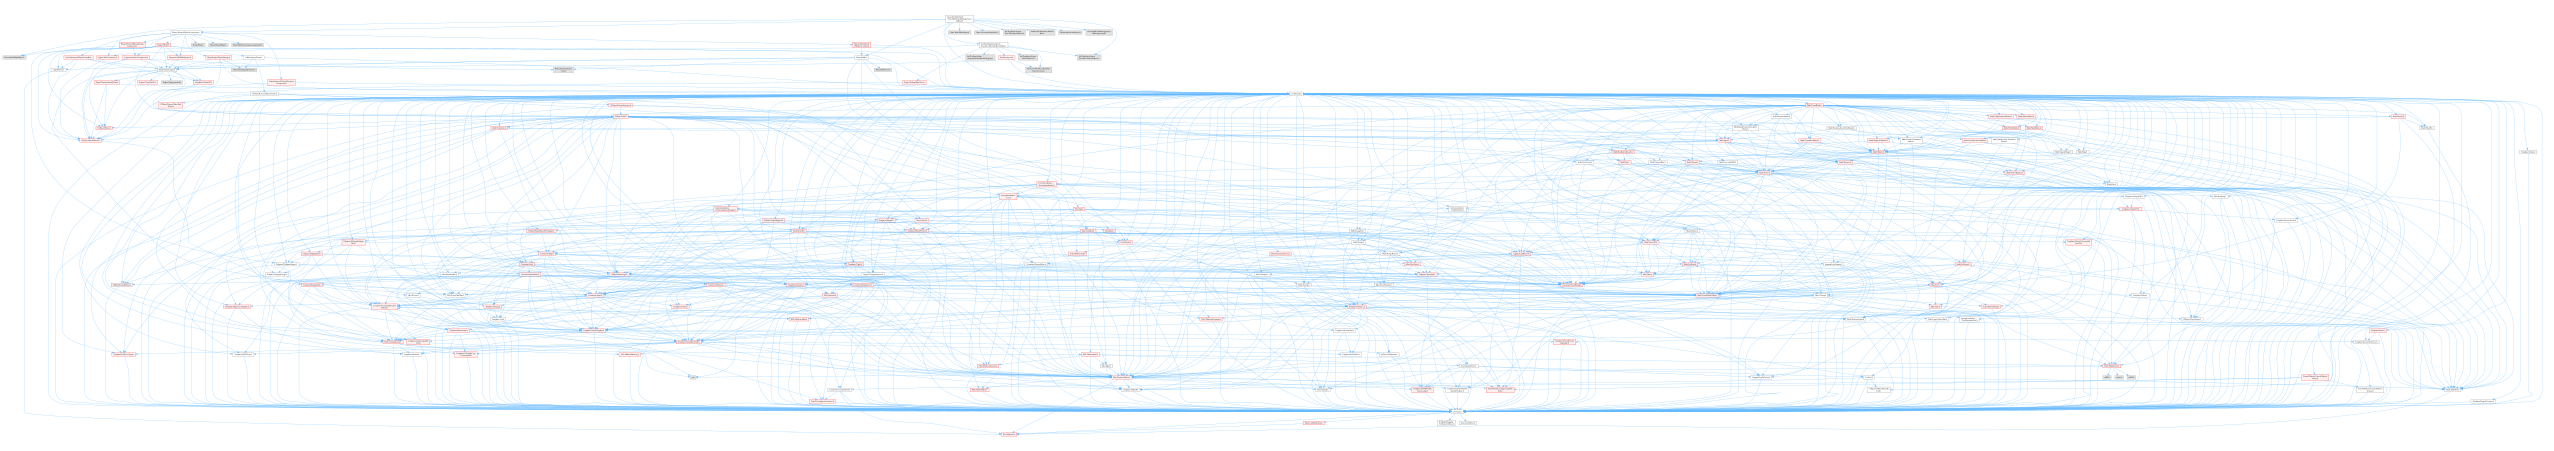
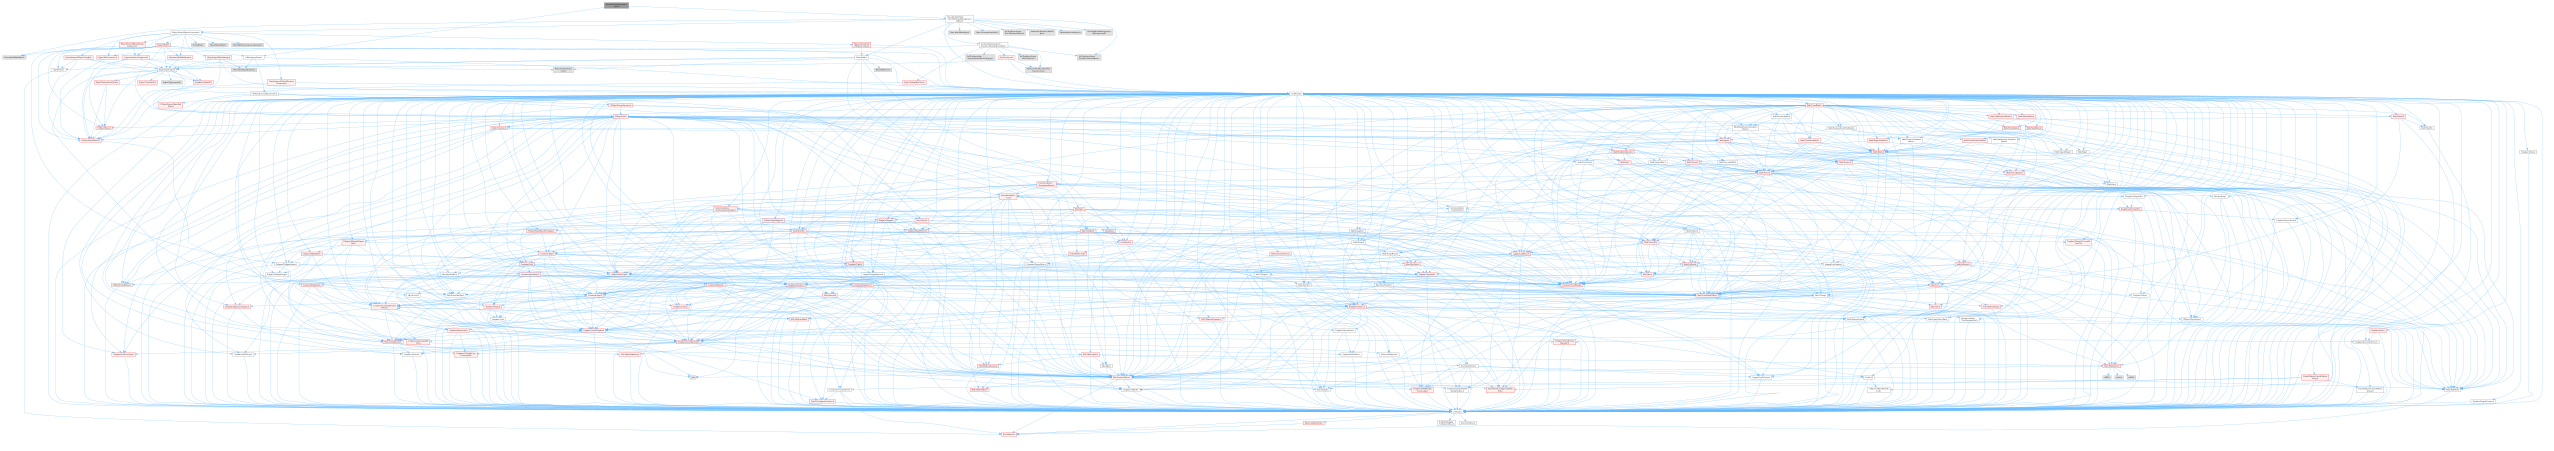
none -> (617, 5)
(2131, 209) -> (2131, 209)
